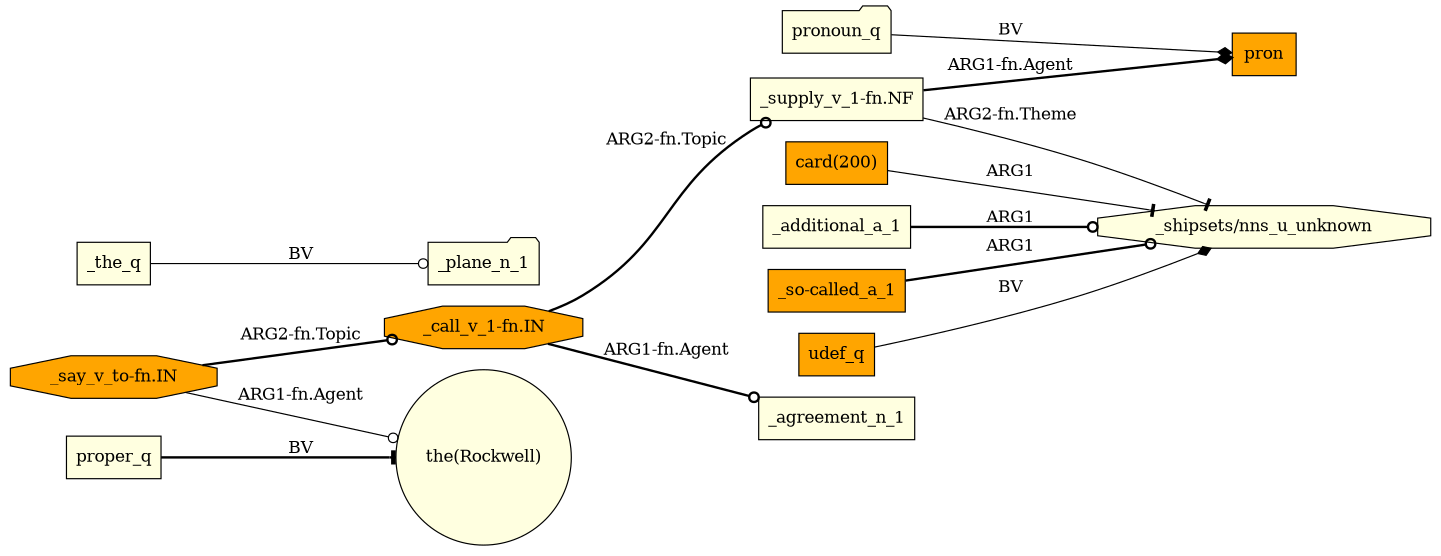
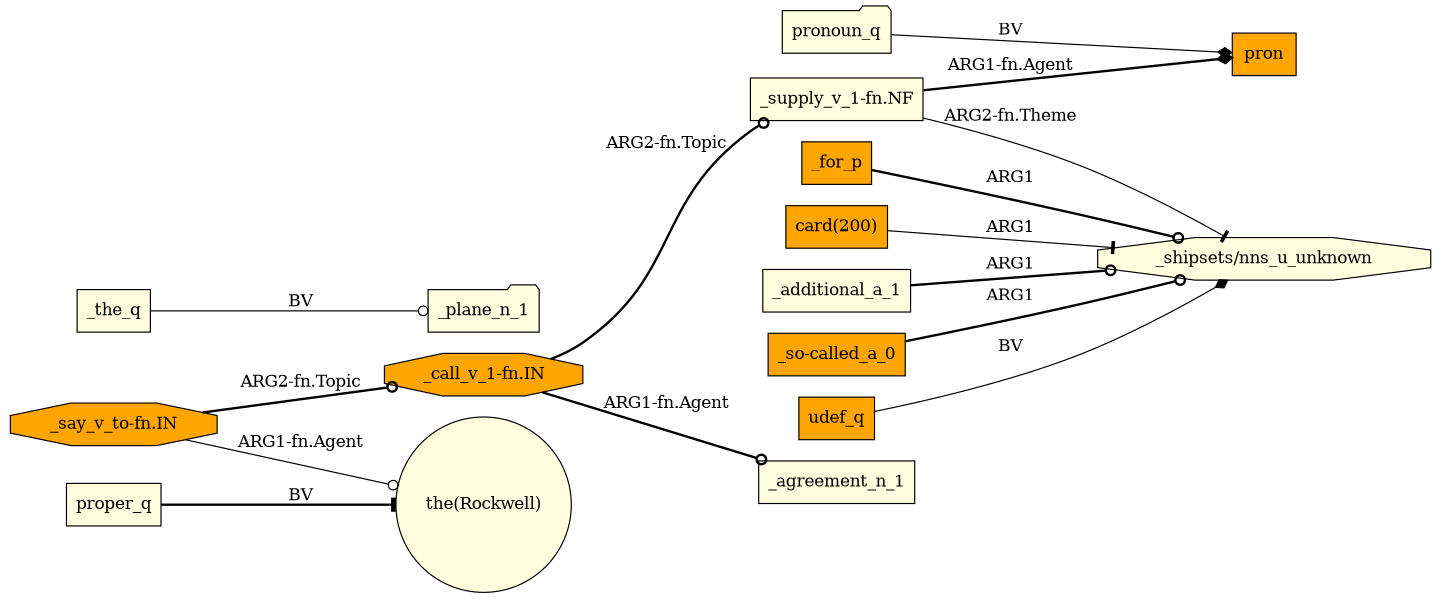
none -> (837, 163)
(837, 291) -> (837, 355)
